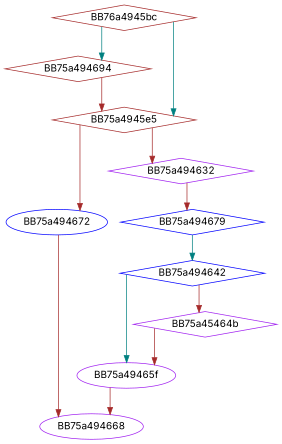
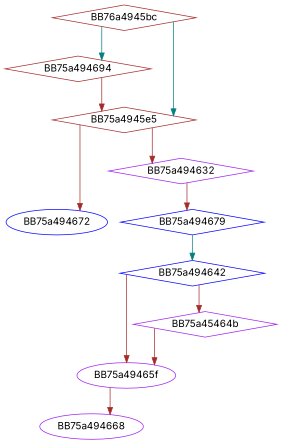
(127, 315) -> (127, 315)
(58, 322) -> none
